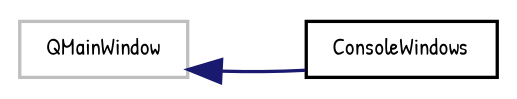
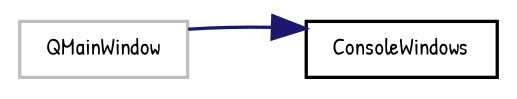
(263, 72) -> (230, 27)
